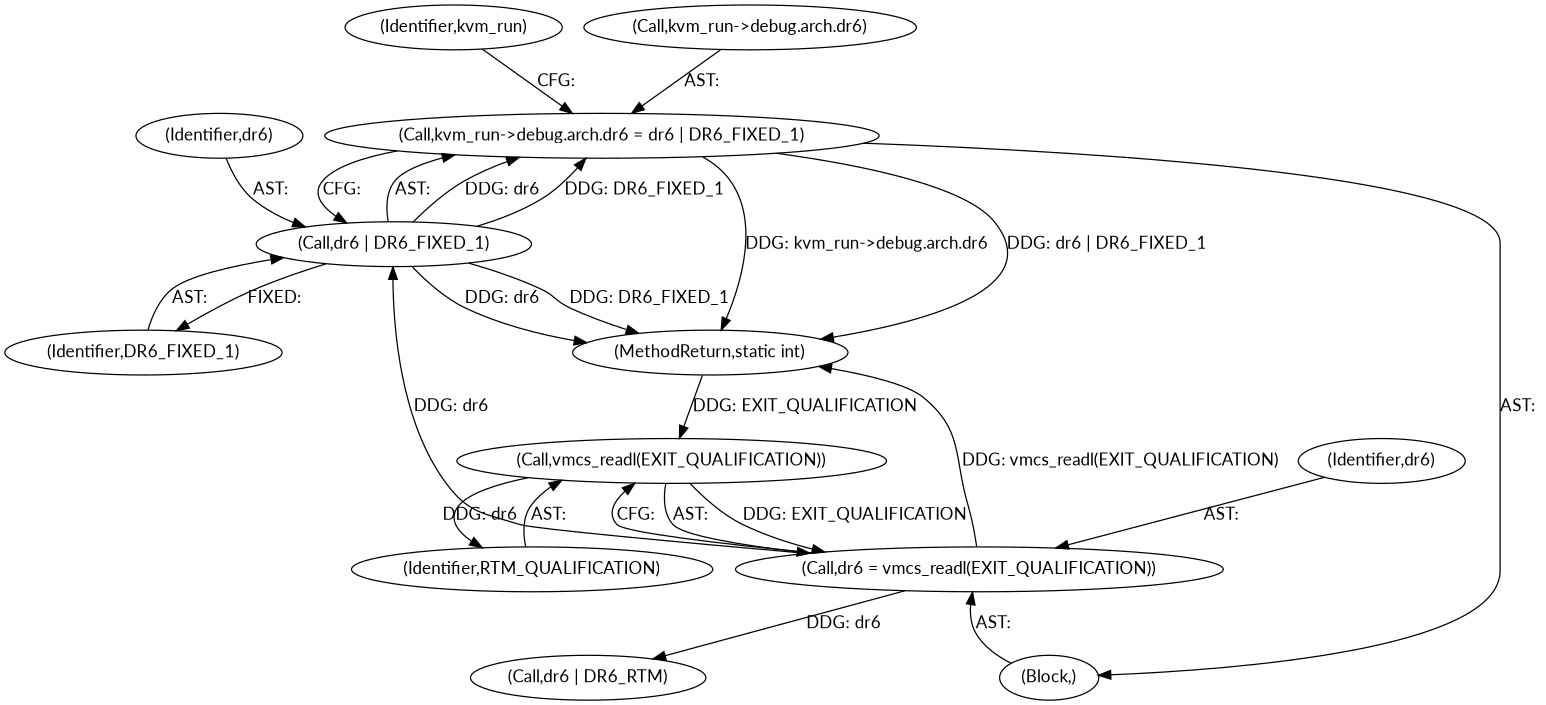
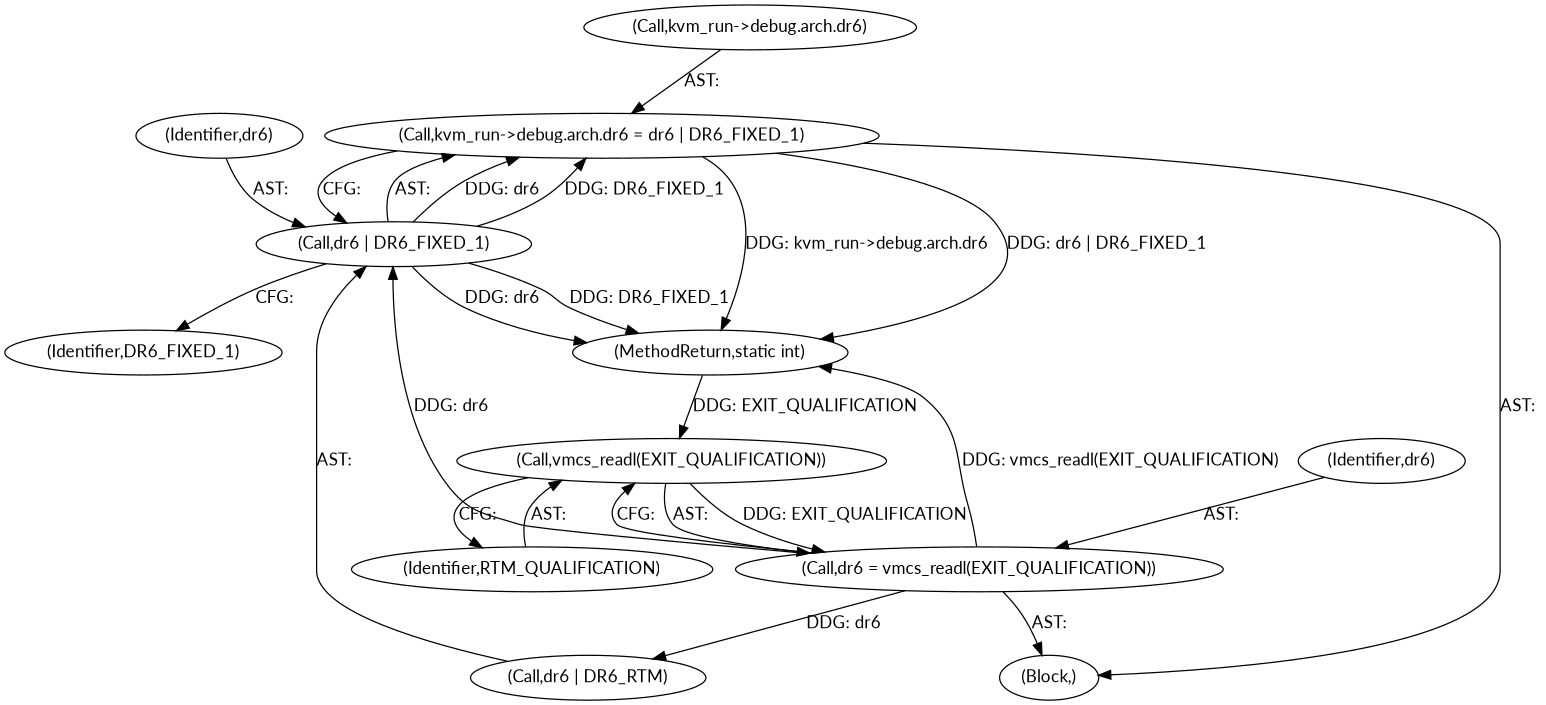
(454, 27) -> none
(197, 277) -> (317, 527)
(277, 298) -> (277, 298)
(480, 515) -> (480, 515)
(981, 640) -> (1023, 616)
